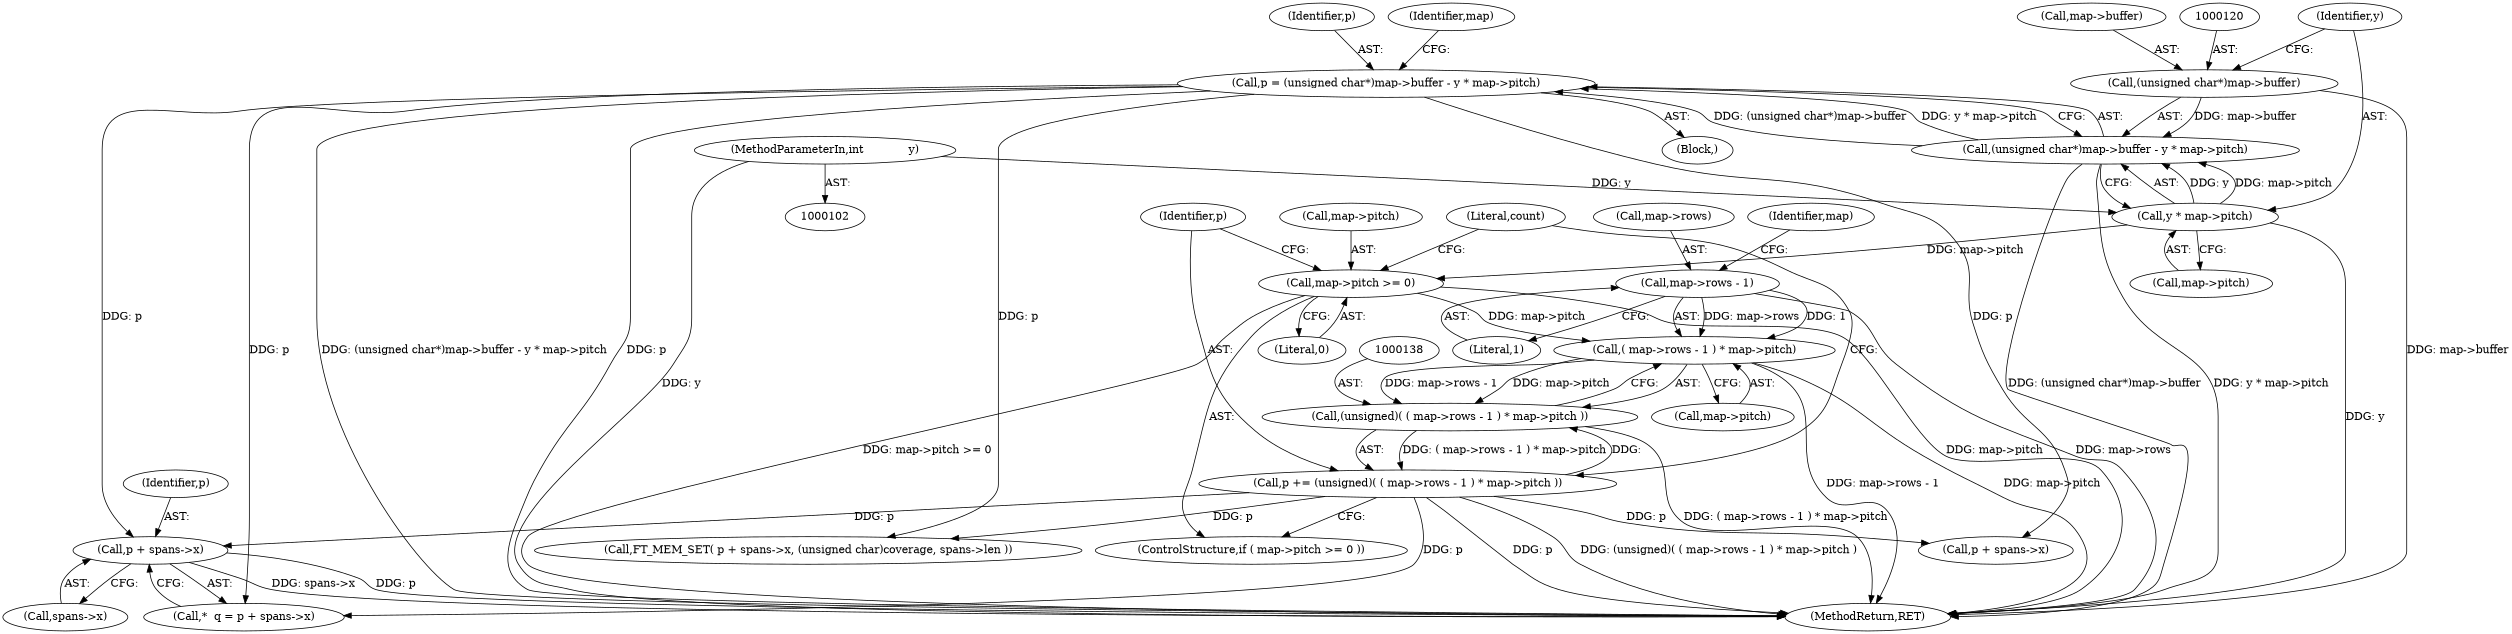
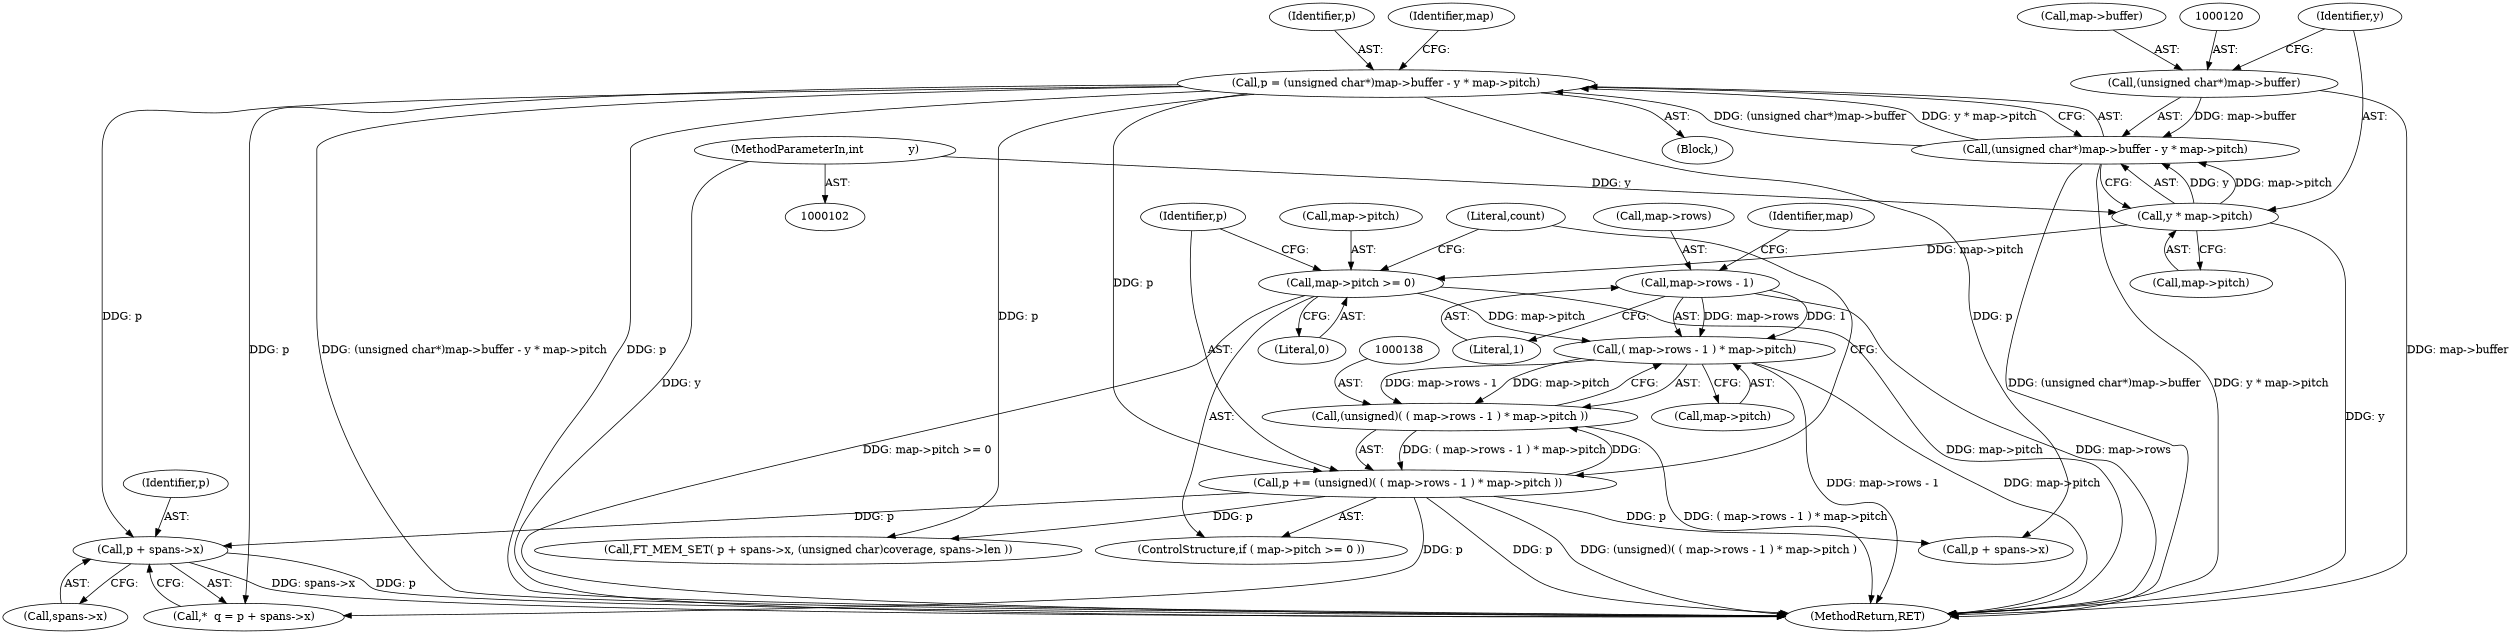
none -> (1113, 304)
(1353, 517) -> (1353, 517)
